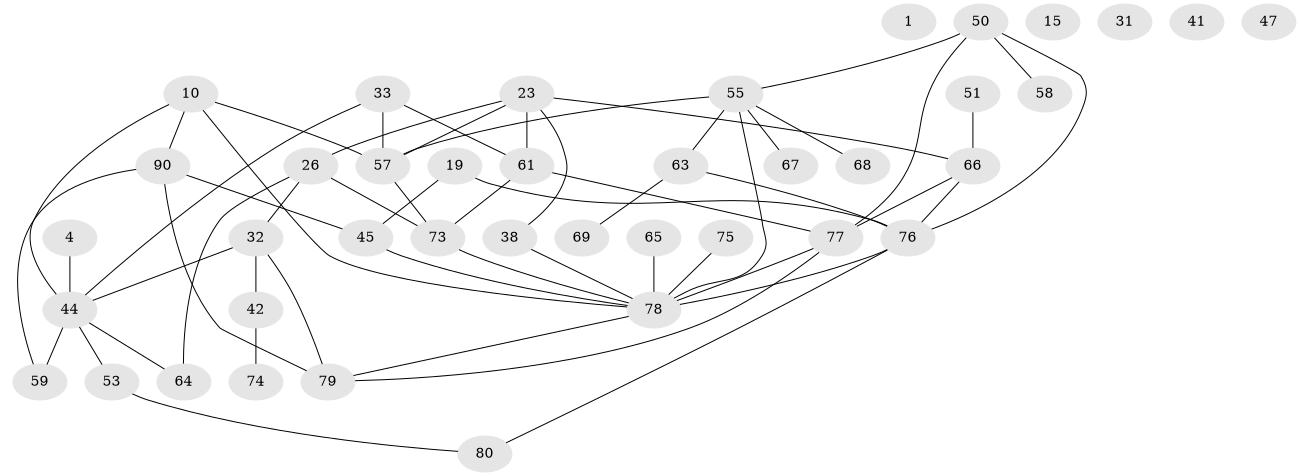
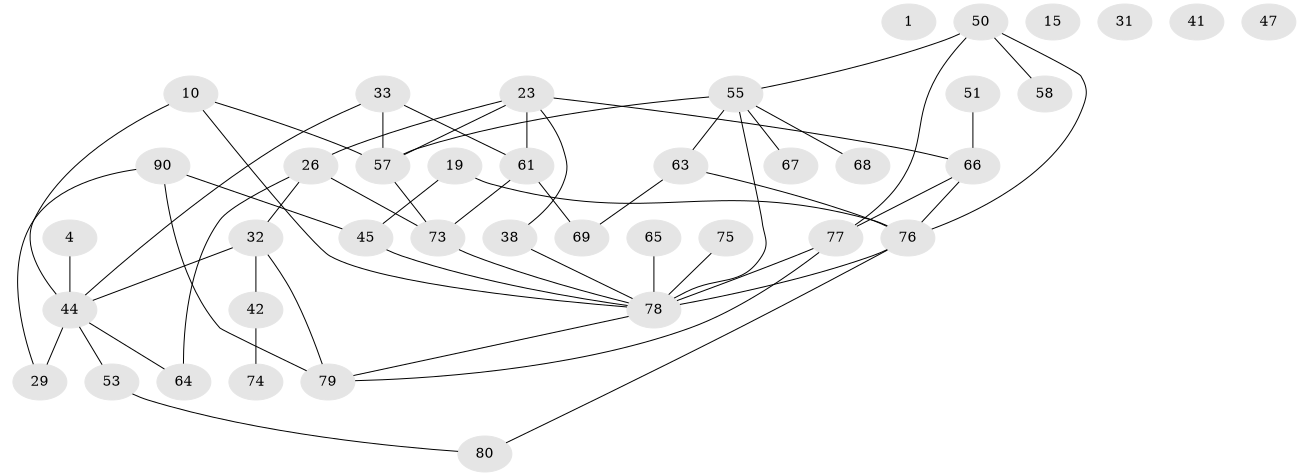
(177, 130) -> none
(656, 196) -> (558, 206)
(40, 382) -> (40, 382)
